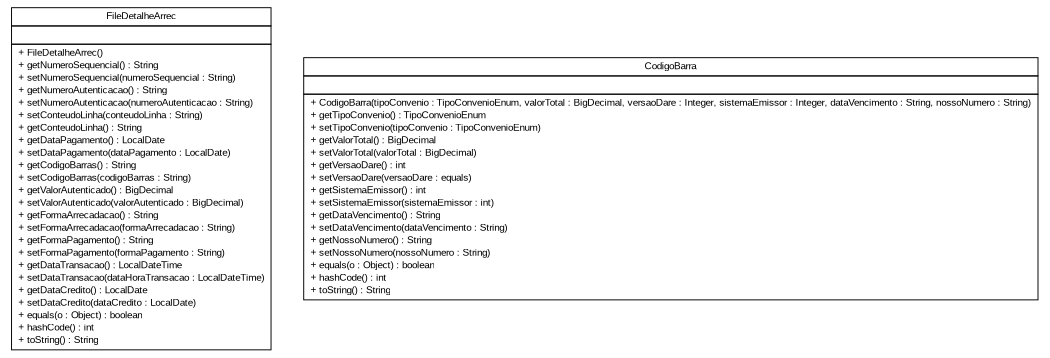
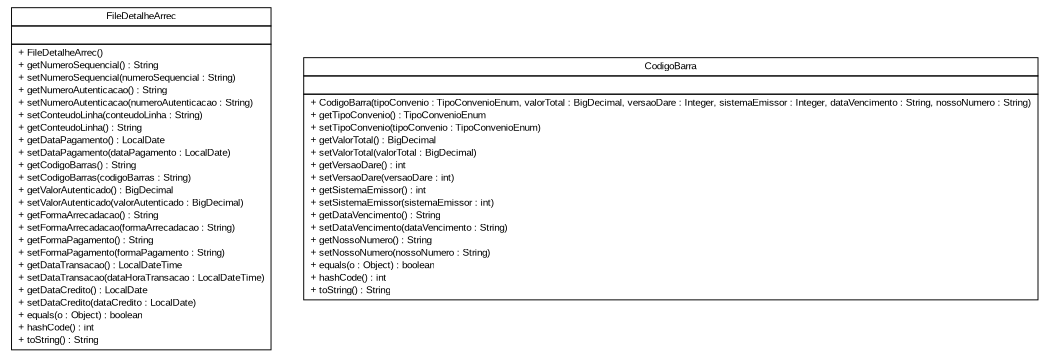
(391, 178) -> (383, 178)
